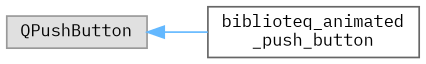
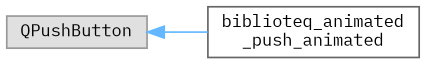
(314, 32) -> (314, 32)
